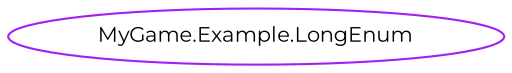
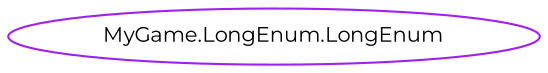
(256, 37) -> (274, 37)
